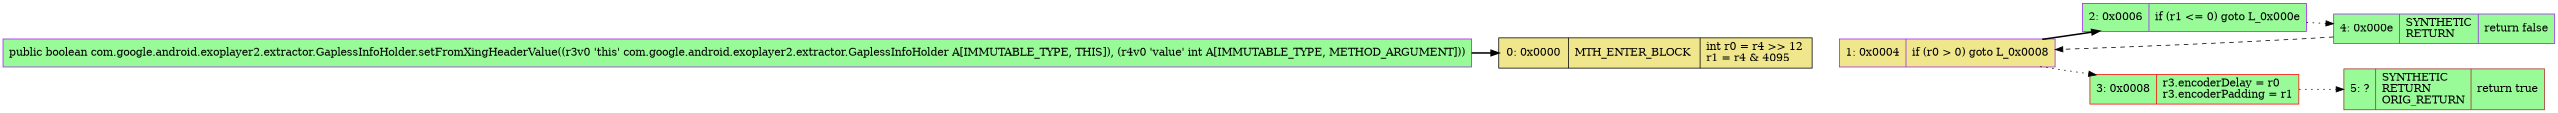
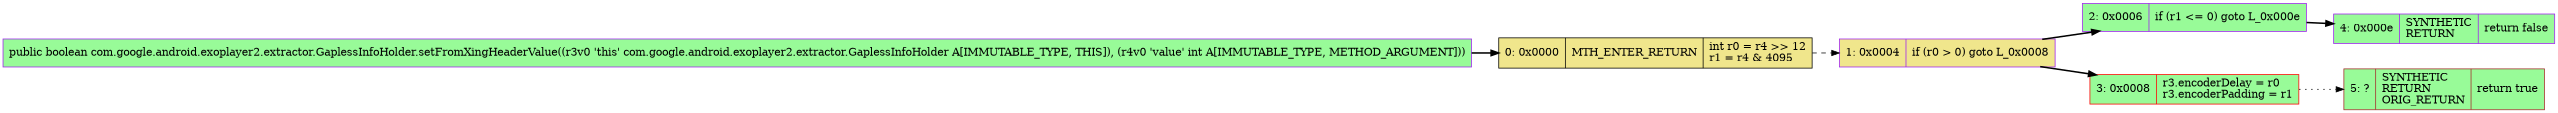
(2316, 23) -> (2316, 23)
(2198, 44) -> (1822, 53)
(1633, 53) -> (1634, 53)
(2064, 70) -> (2064, 70)
